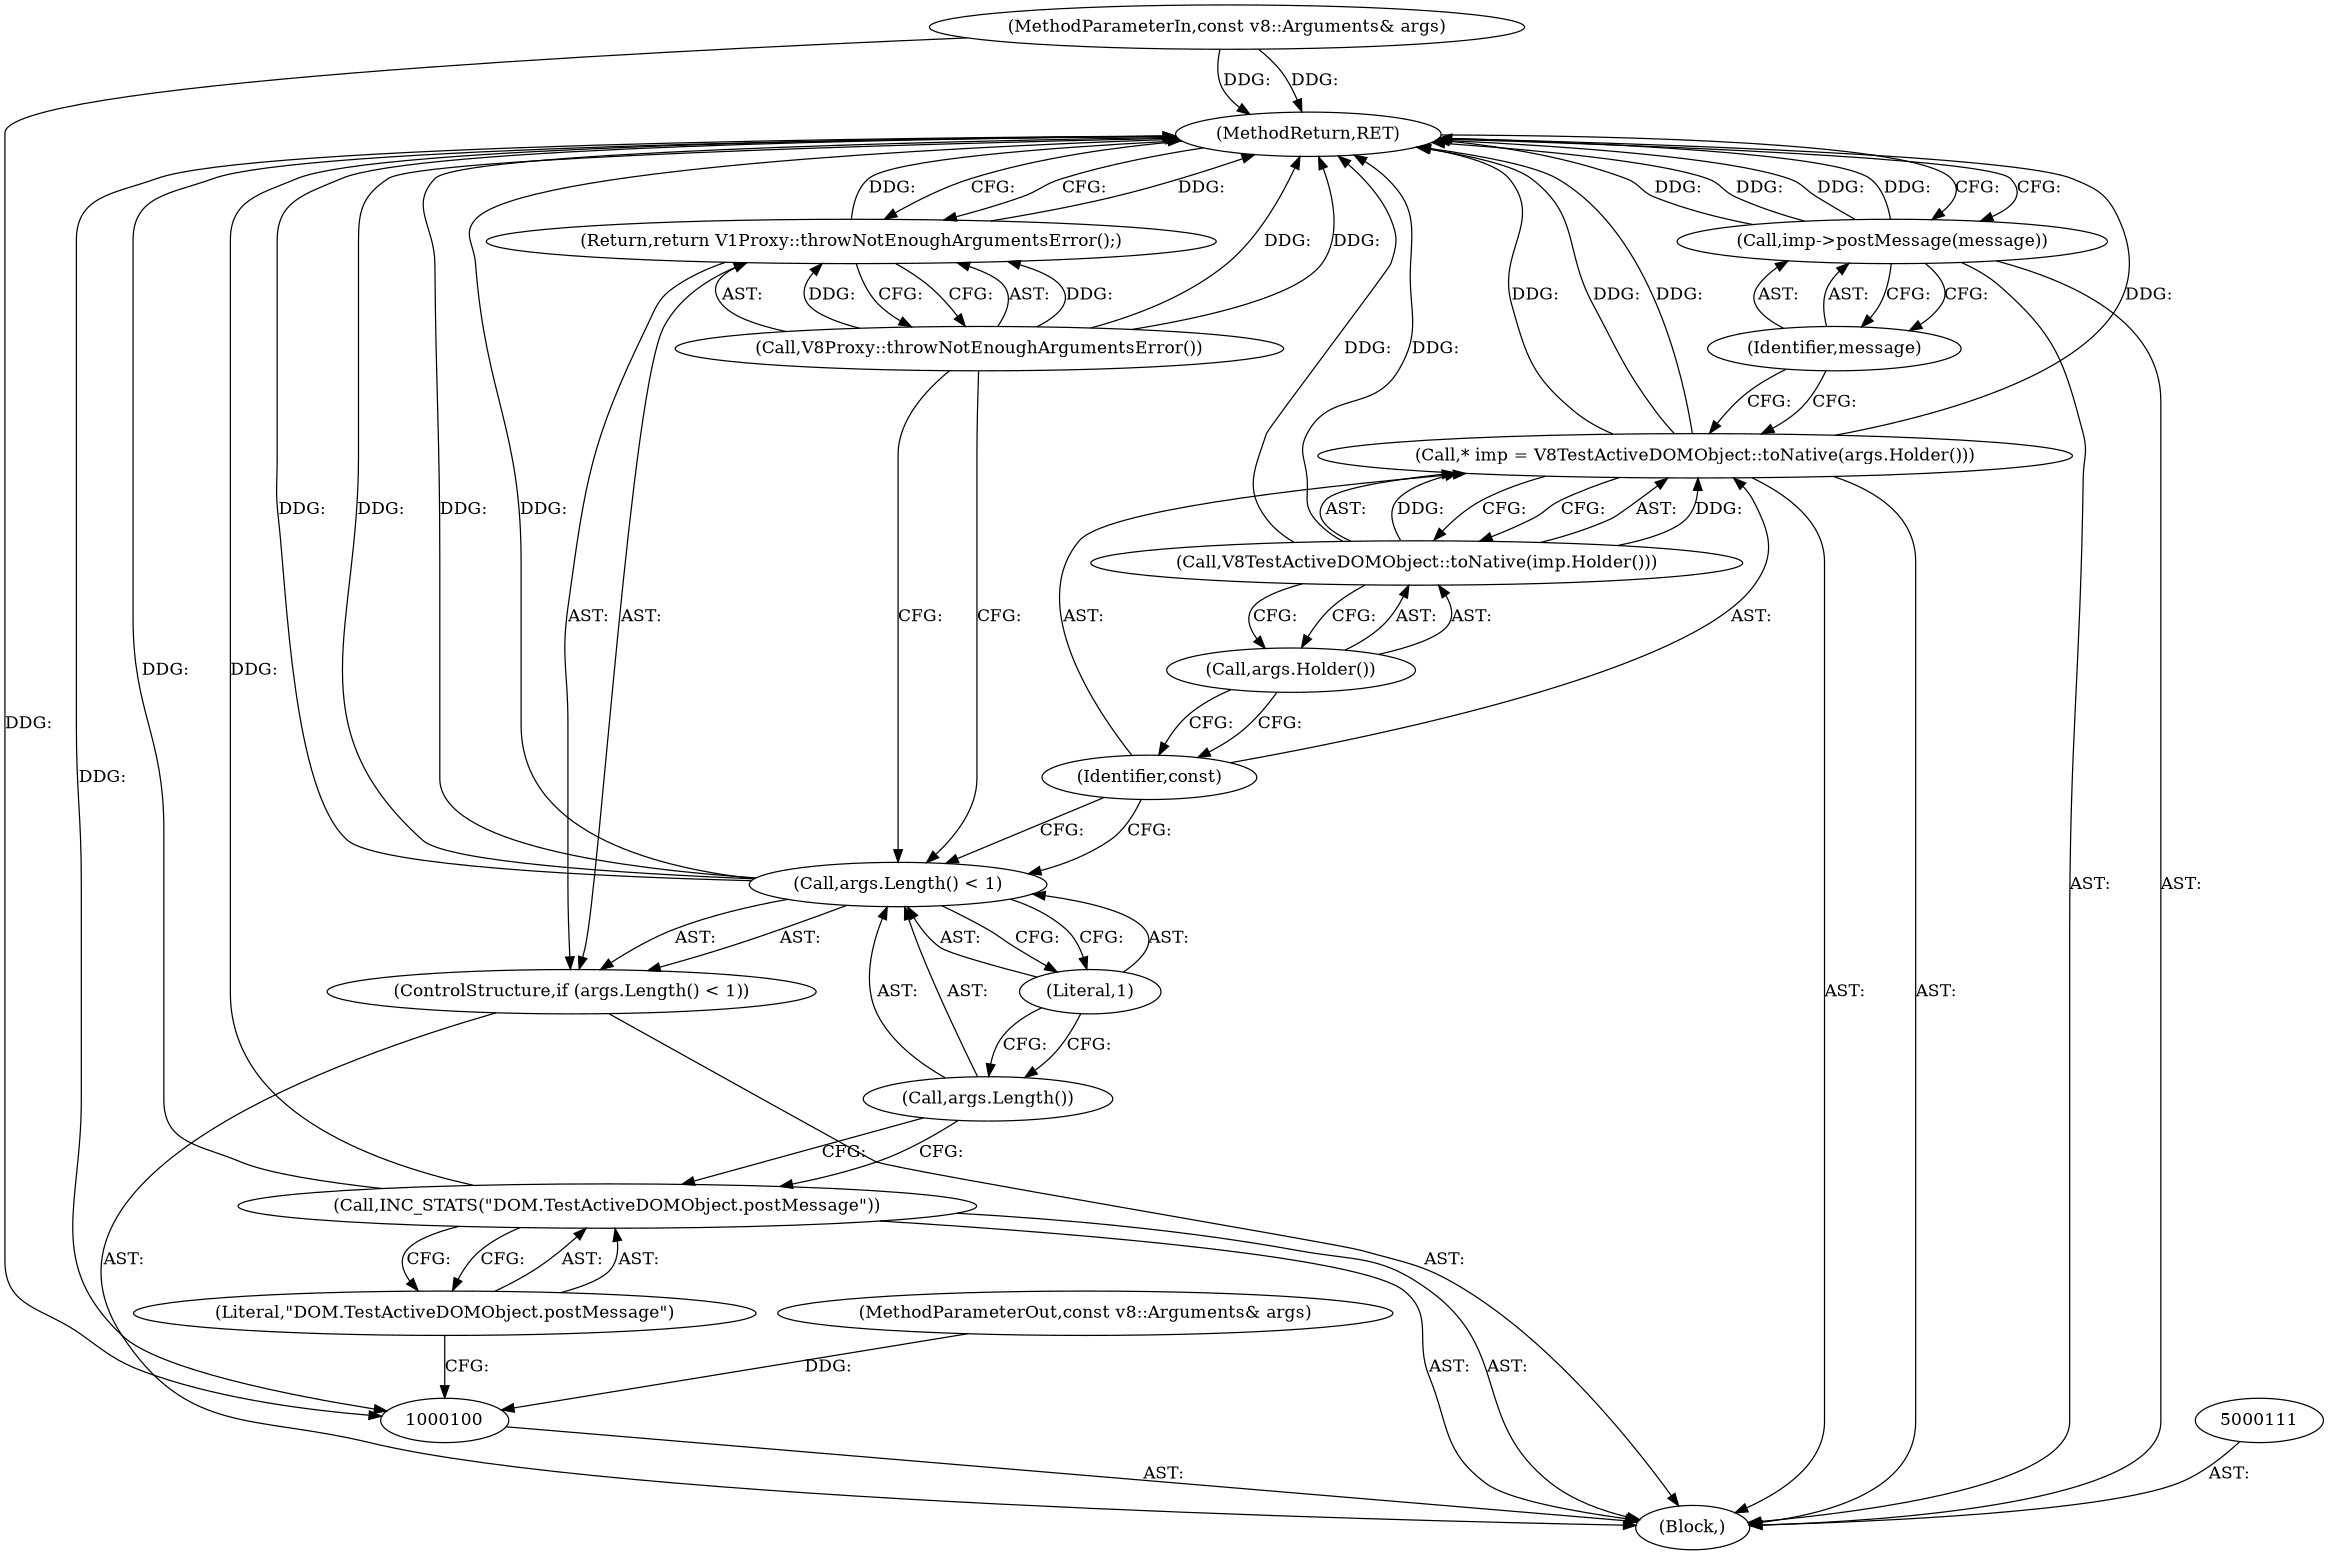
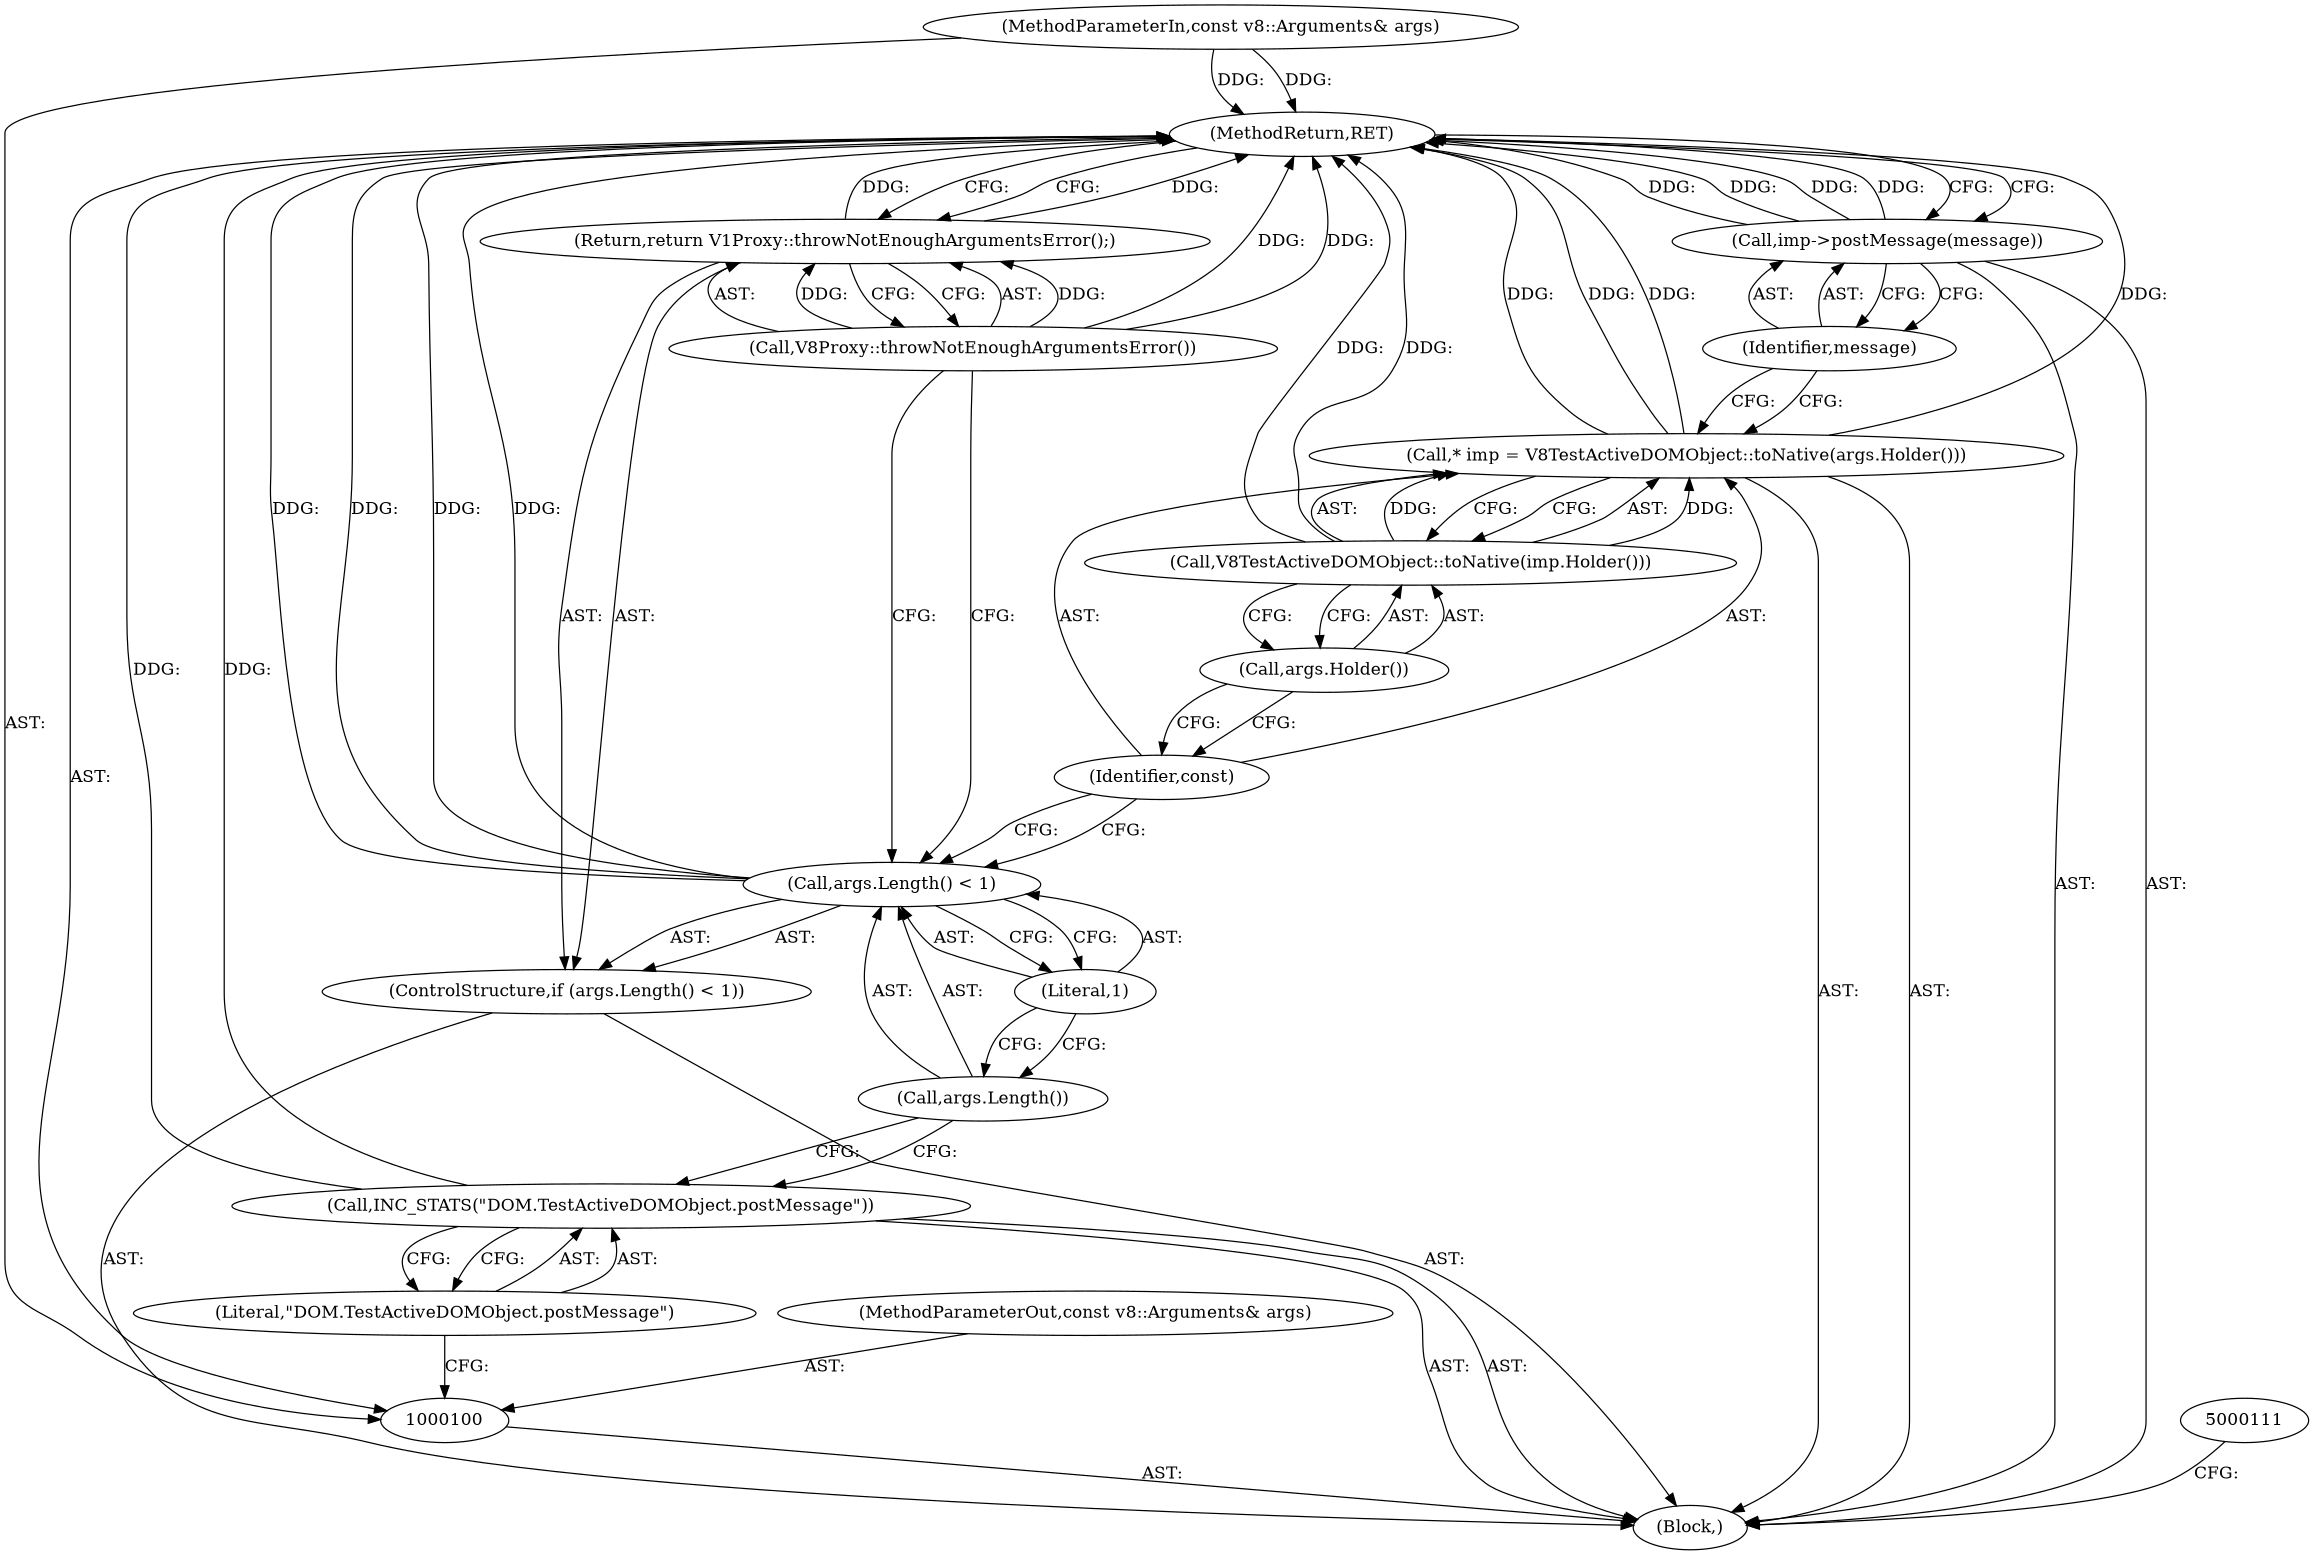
(31, 724) -> (28, 724)
(105, 777) -> (94, 777)
(831, 1367) -> (828, 1367)
(2232, 1474) -> (2219, 1474)
